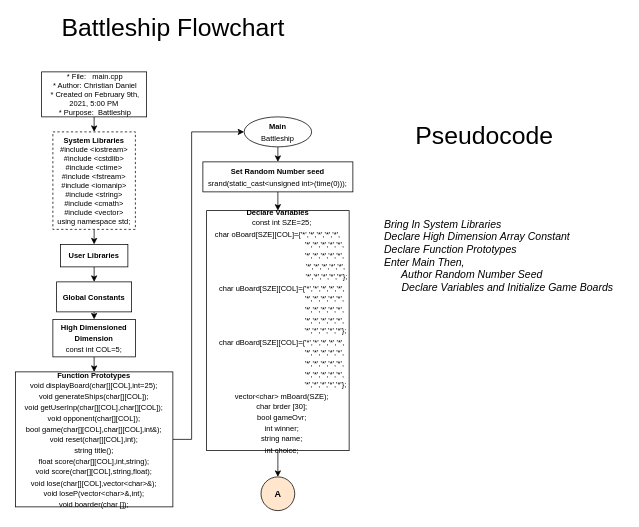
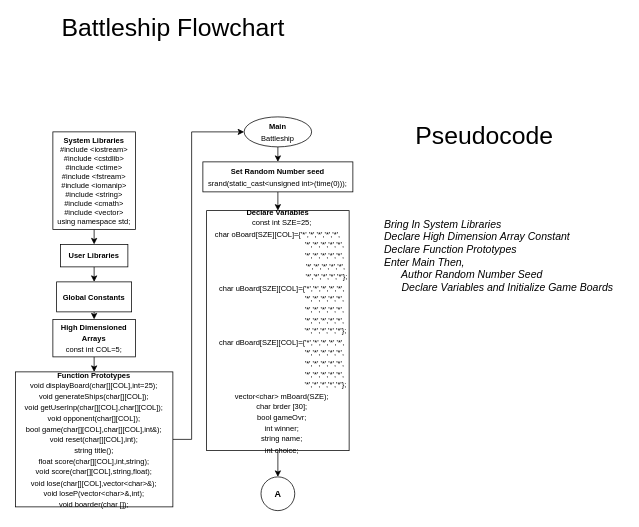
(94, 94) -> none
(94, 124) -> none
(94, 180) -> (94, 180)
(94, 338) -> (94, 338)
(278, 494) -> (278, 494)
